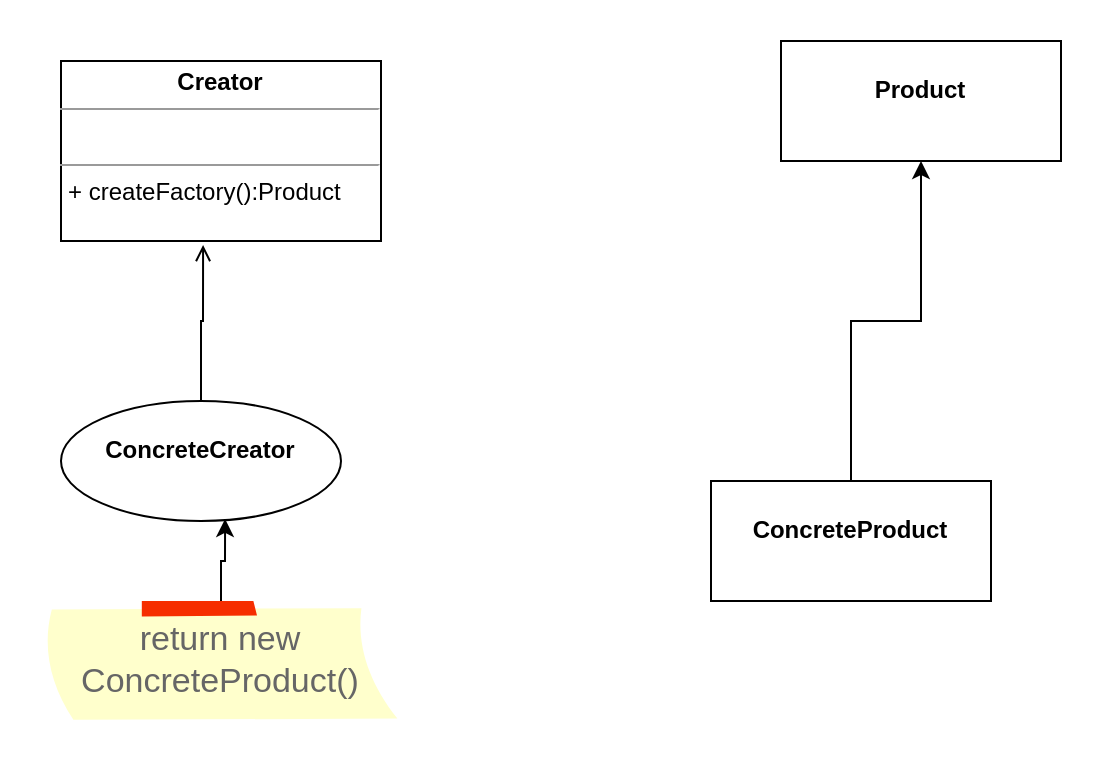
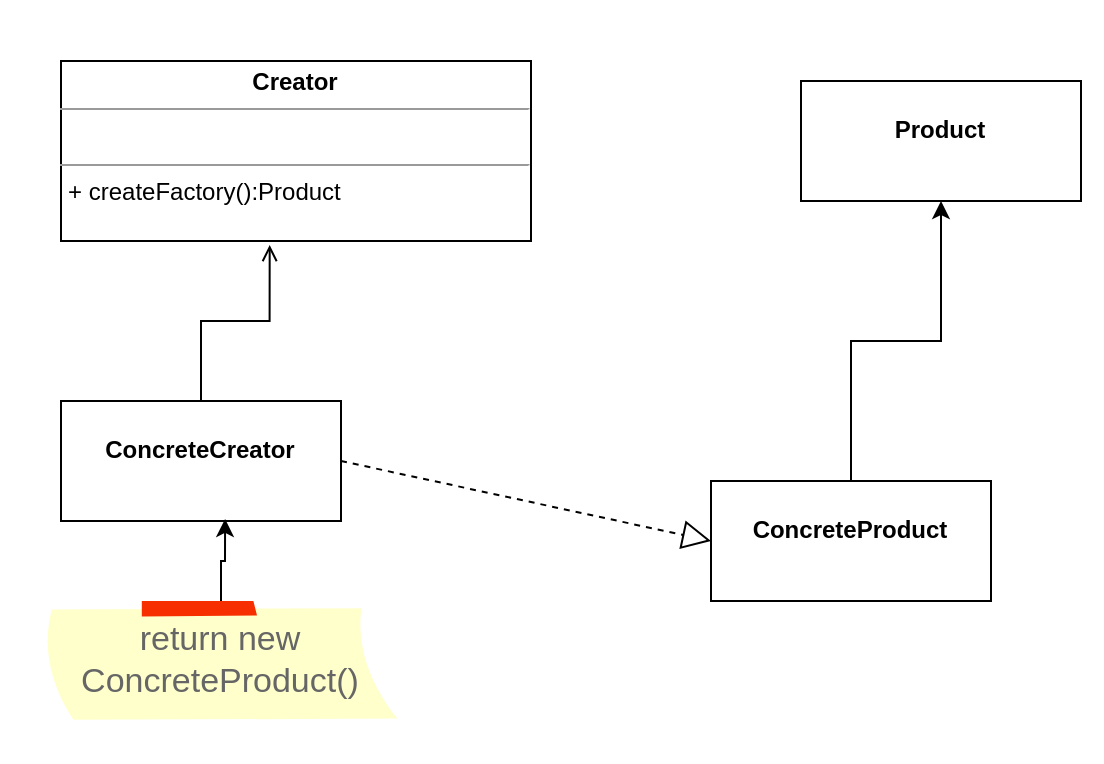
(921, 101) -> (941, 141)
(221, 151) -> (296, 151)
(201, 461) -> (201, 461)
none -> (512, 498)
